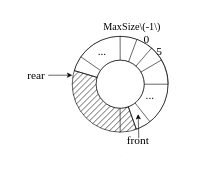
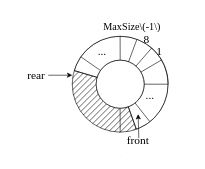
(147, 39) -> (147, 39)
(160, 51) -> (160, 51)
